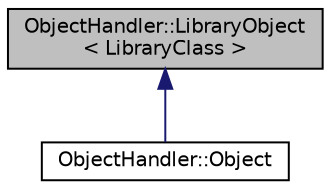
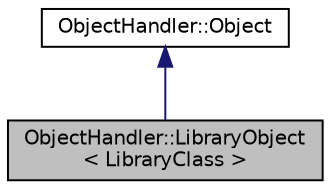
(165, 116) -> (165, 94)
